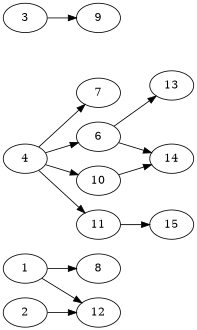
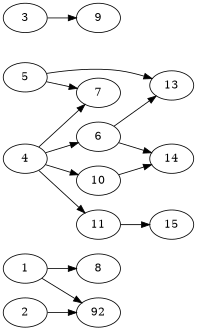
none -> (25, 77)
(98, 313) -> (98, 313)
